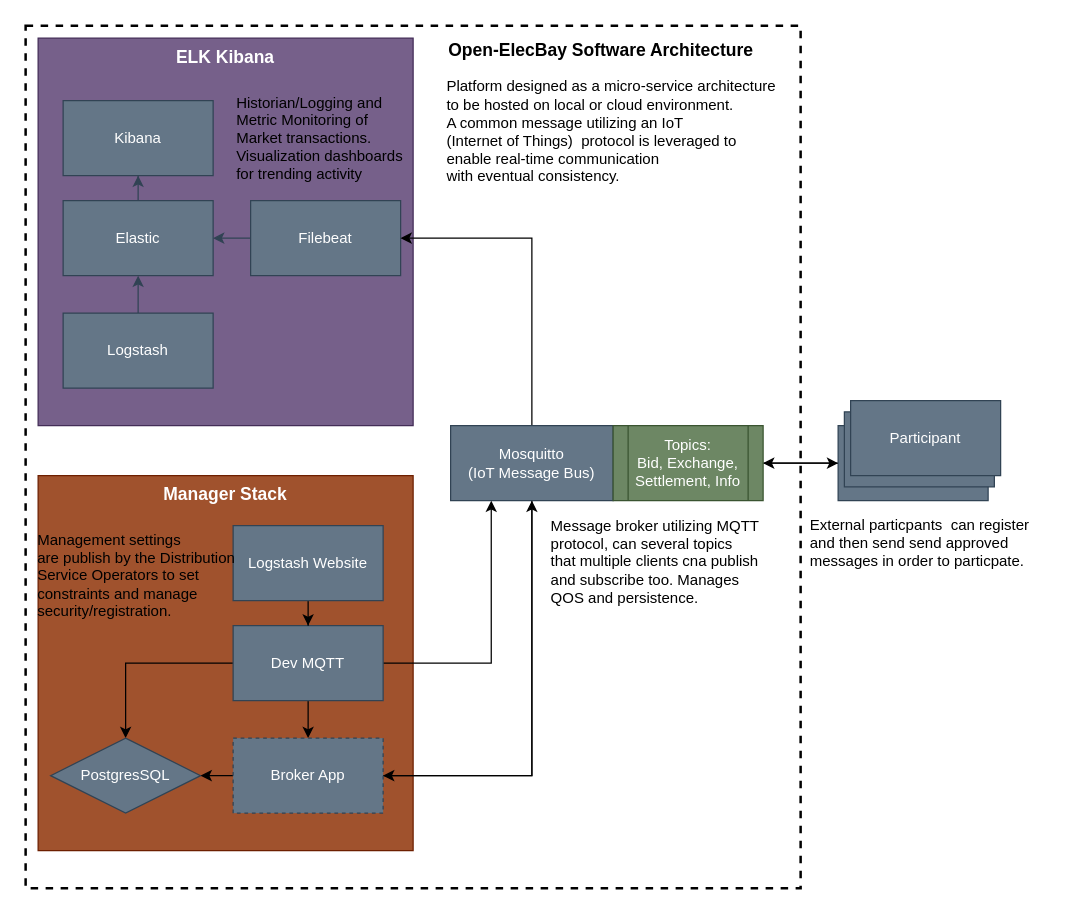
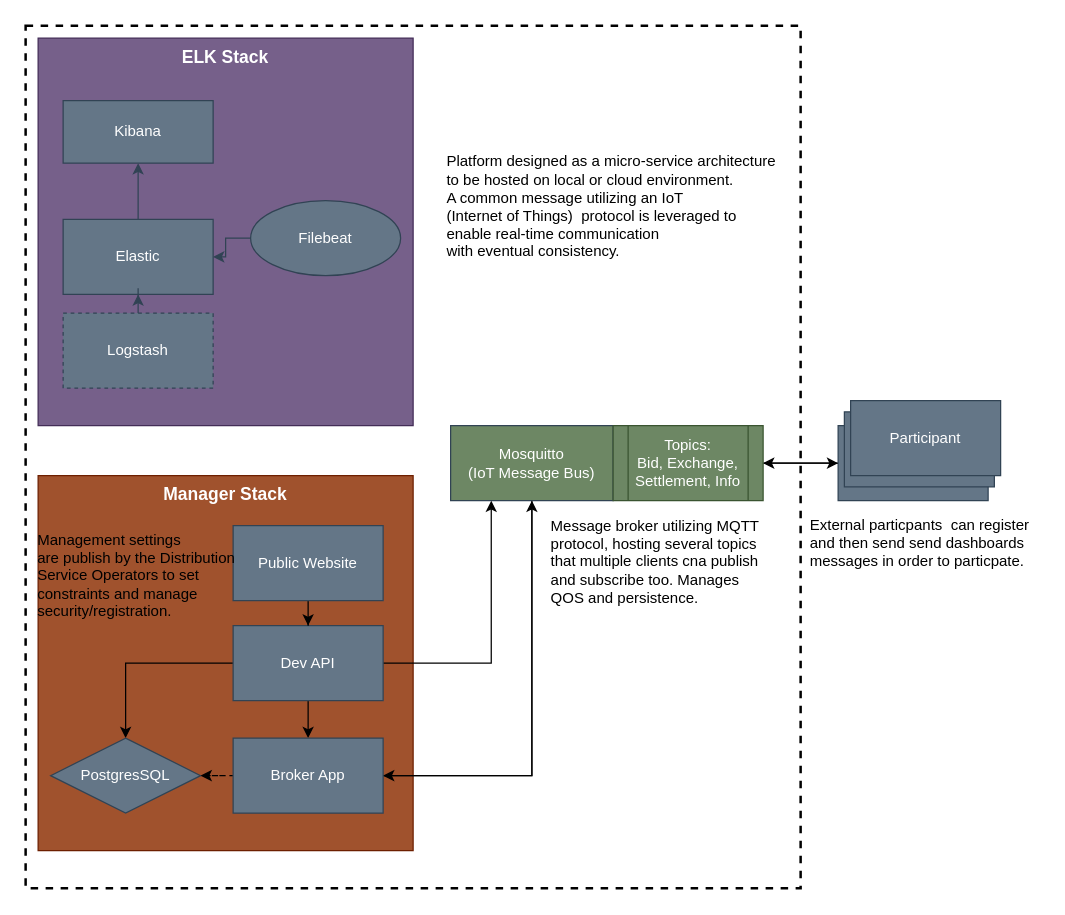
(601, 51) -> none
(226, 57) -> (226, 57)
(613, 132) -> (613, 207)
(138, 138) -> (138, 132)
(319, 138) -> none
(138, 238) -> (138, 257)
(326, 238) -> (326, 238)
(532, 270) -> none
(138, 351) -> (138, 351)
(532, 463) -> (532, 463)
(920, 543) -> (920, 543)
(658, 562) -> (658, 562)
(308, 563) -> (308, 563)
(308, 663) -> (308, 663)
(213, 776) -> (213, 776)
(308, 776) -> (308, 776)
